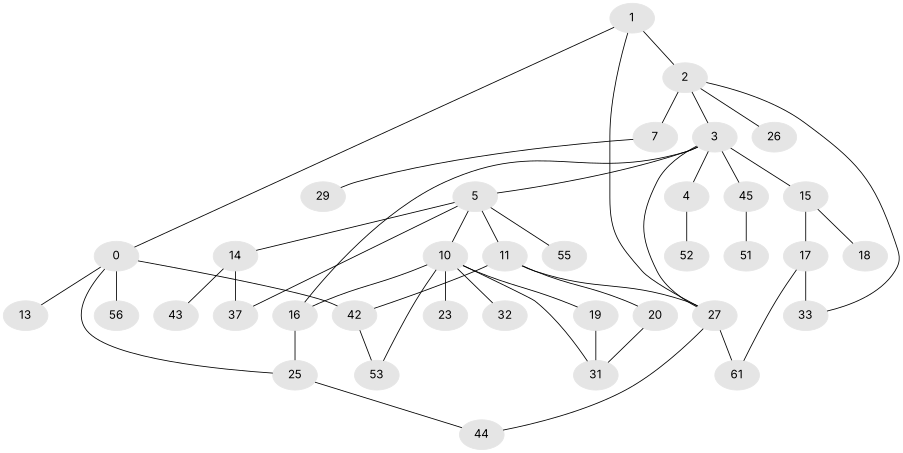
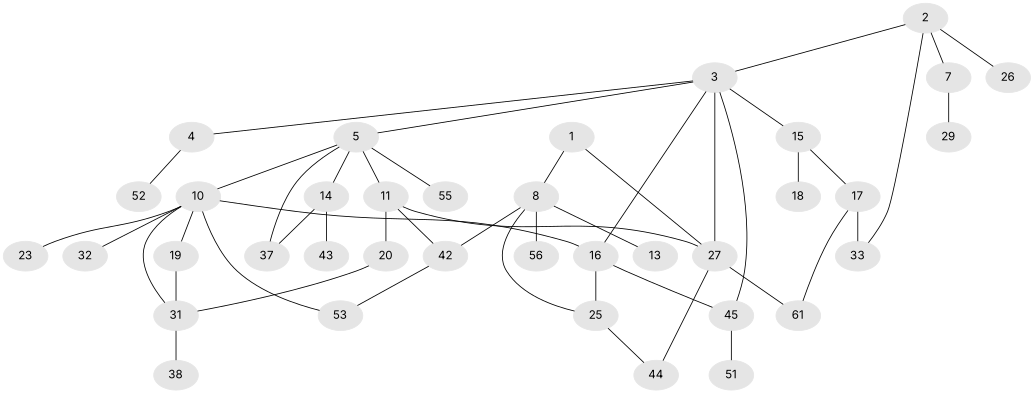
(659, 48) -> none
(117, 256) -> (536, 197)
none -> (663, 287)
none -> (176, 375)
